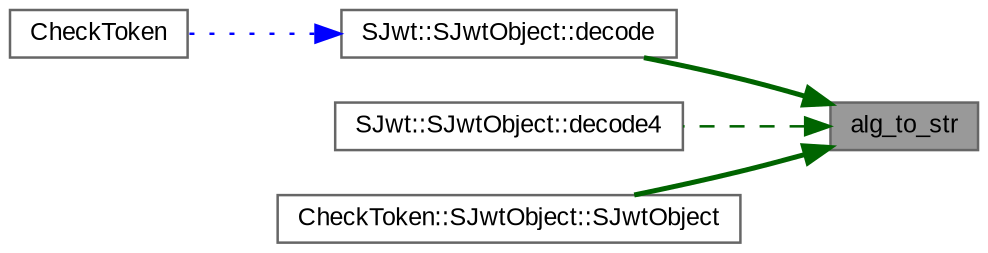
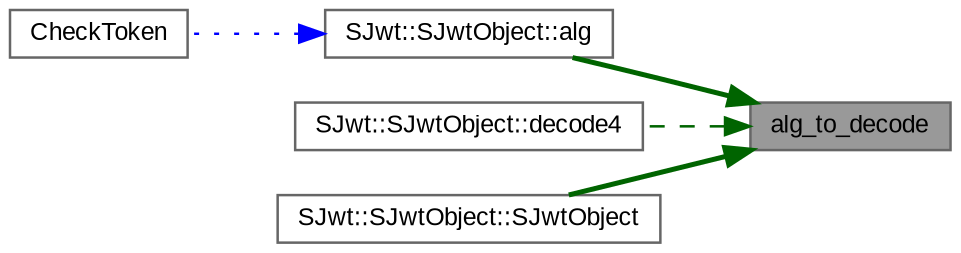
(509, 34) -> (469, 34)
(904, 126) -> (850, 126)
(509, 219) -> (469, 219)
